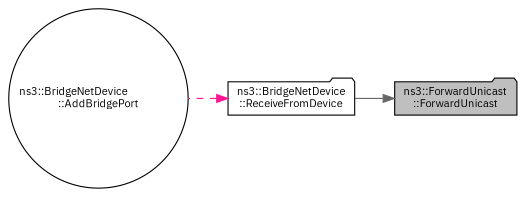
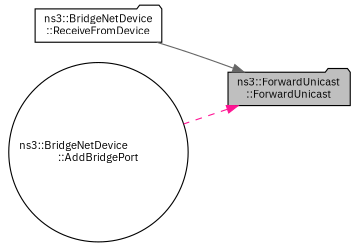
(202, 98) -> (205, 117)
